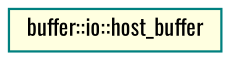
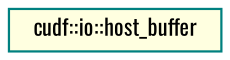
(115, 30) -> (115, 30)
